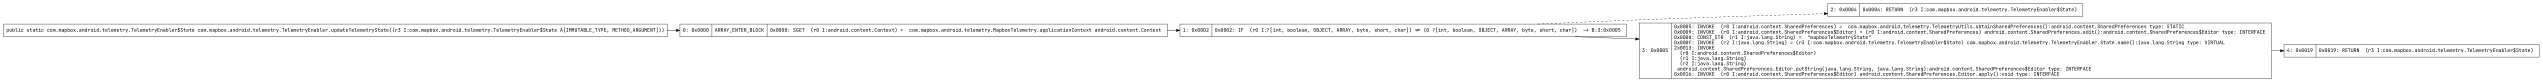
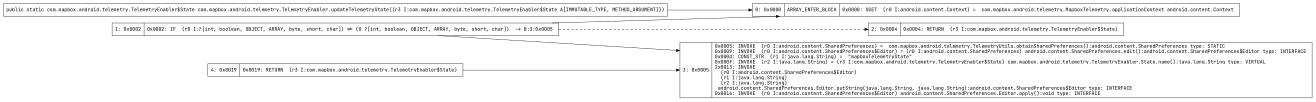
(1172, 30) -> (664, 20)
(2276, 51) -> (570, 70)
